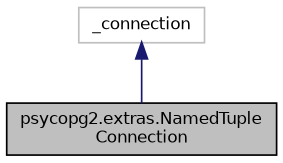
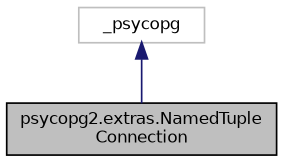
(142, 25) -> (142, 25)
